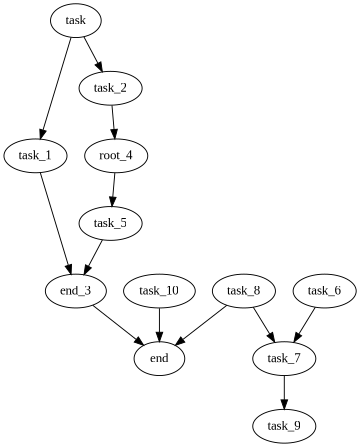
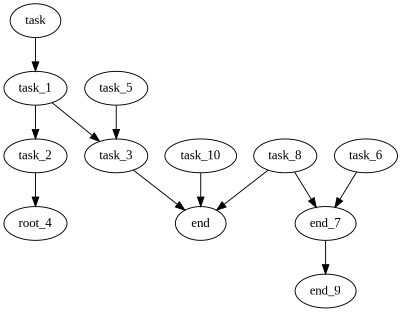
(91, 50) -> (35, 117)
(114, 185) -> none
(76, 291) -> (116, 156)
(284, 359) -> (326, 223)
(284, 426) -> (326, 291)
